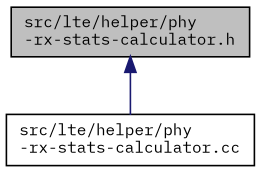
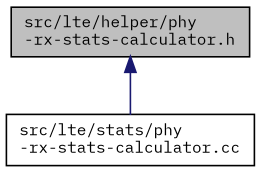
(130, 140) -> (130, 140)
